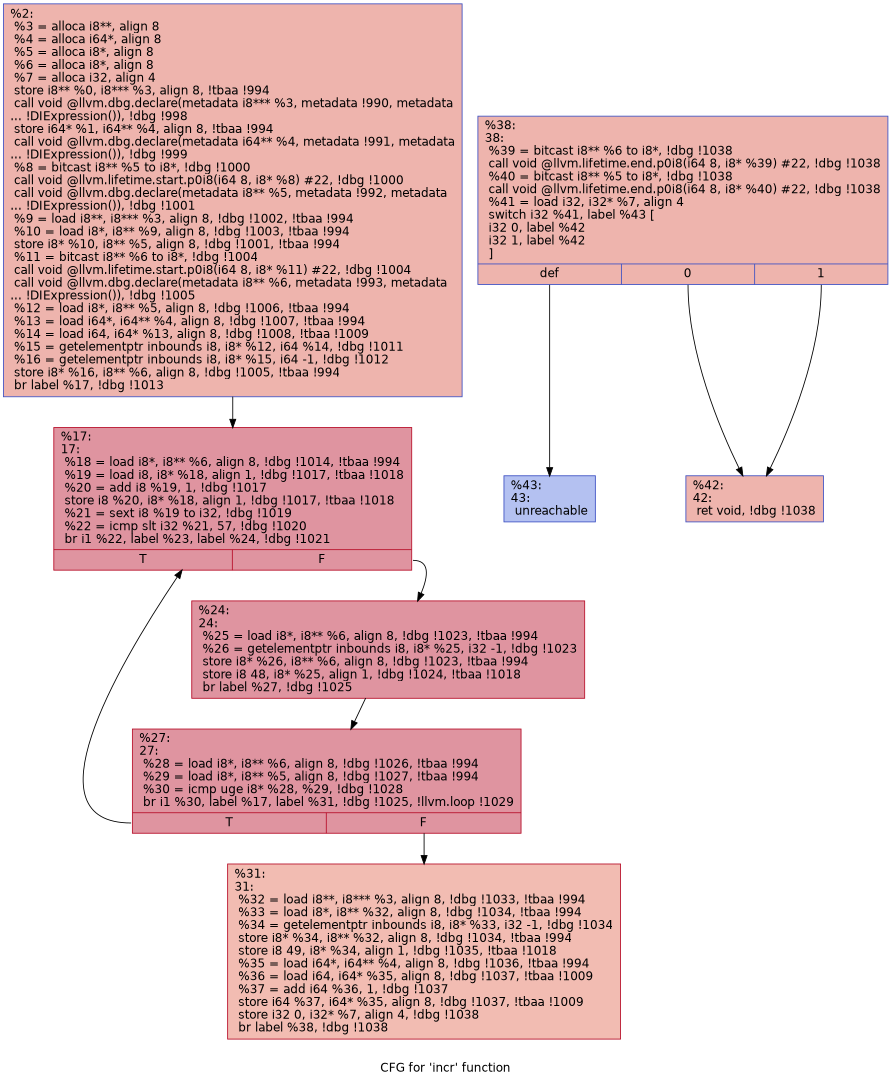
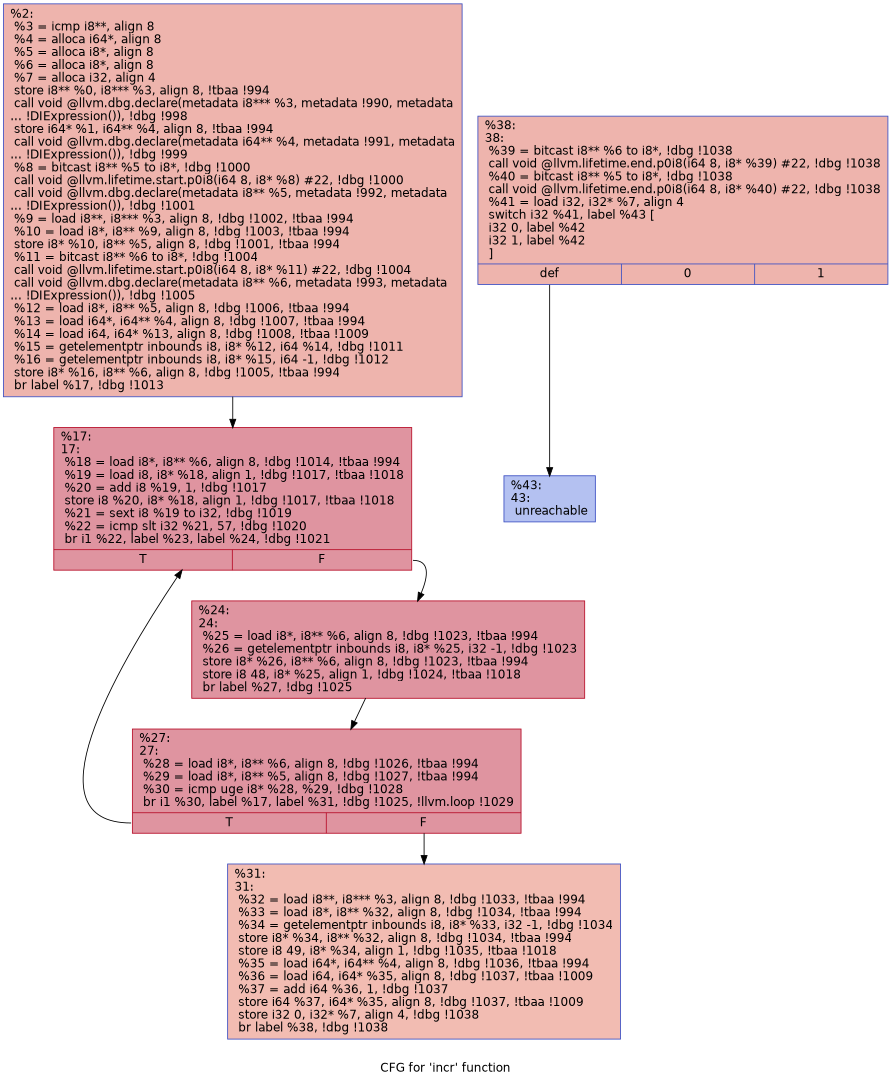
(85, 27) -> (82, 27)
(755, 499) -> none
(424, 952) -> (424, 952)
